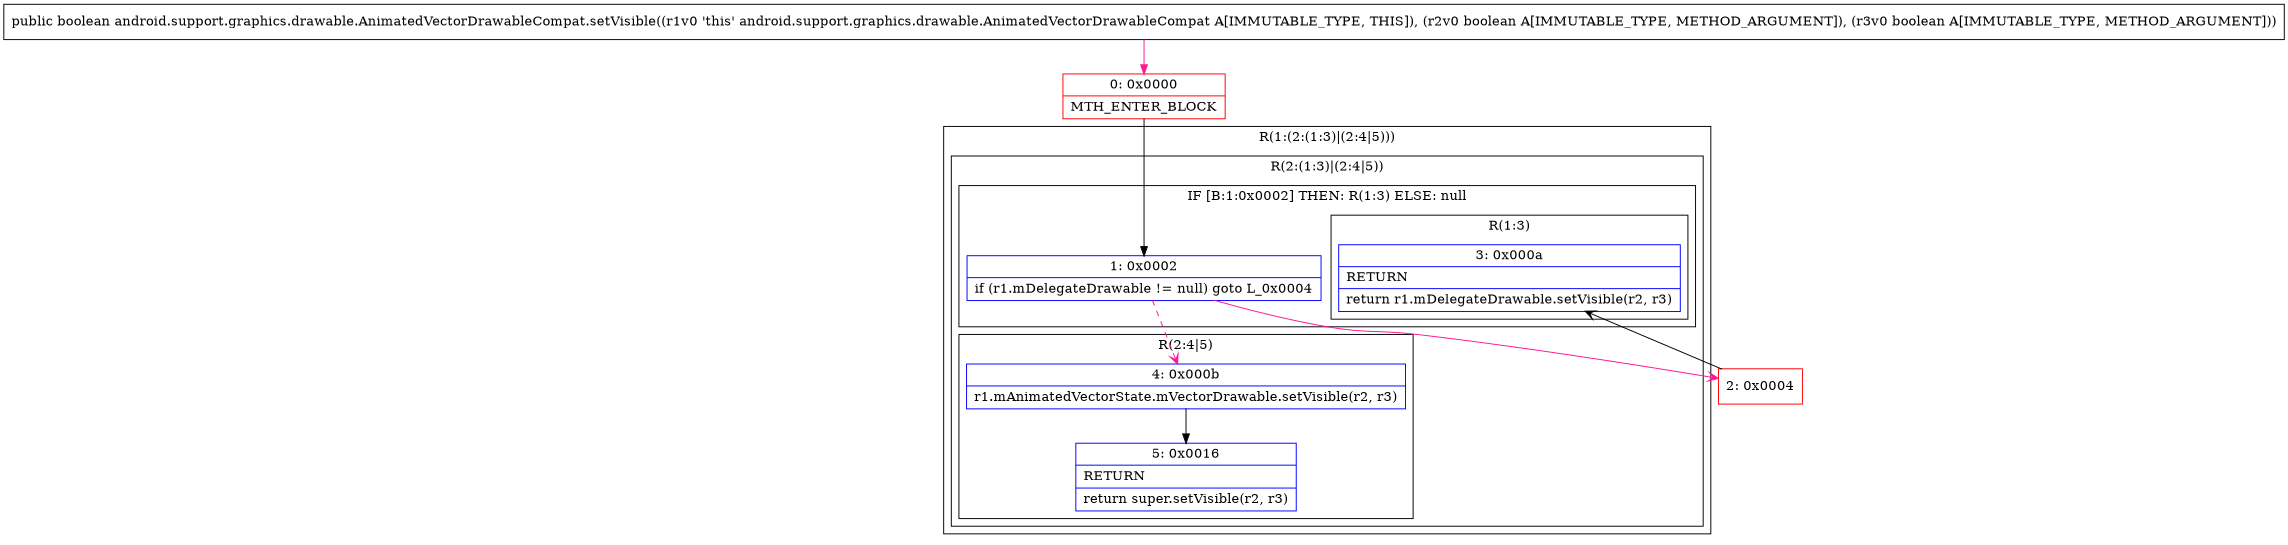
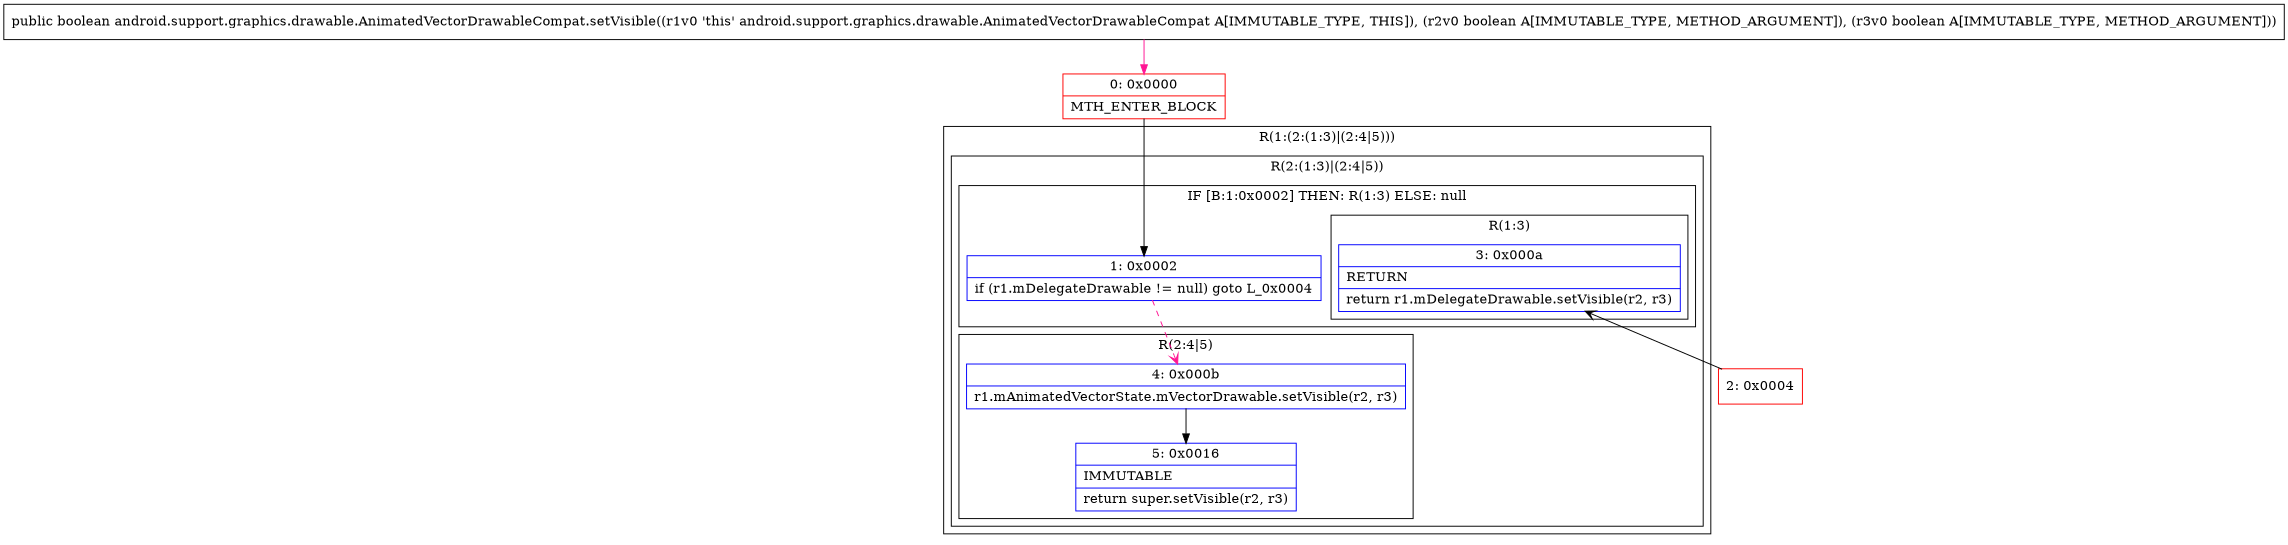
(1461, 340) -> none
(1114, 476) -> (1128, 476)
